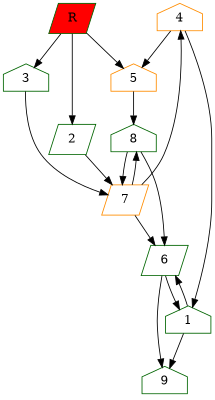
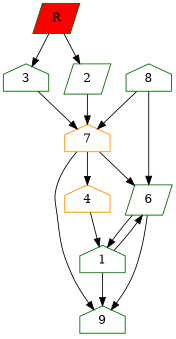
(134, 79) -> none
(135, 173) -> (59, 228)
(125, 200) -> (87, 139)
